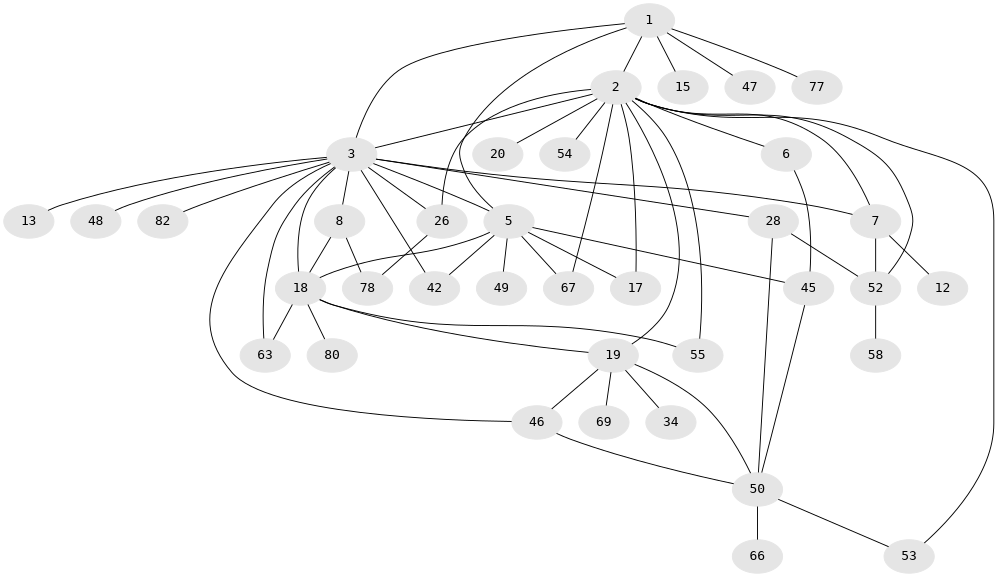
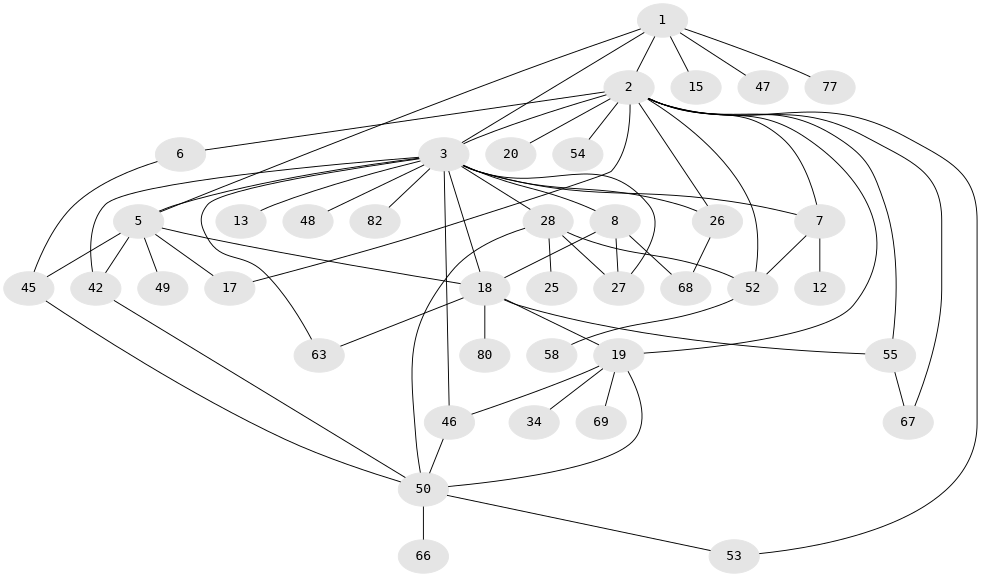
(539, 255) -> (899, 389)
(368, 288) -> (686, 288)
none -> (552, 288)
none -> (619, 288)
none -> (260, 389)
